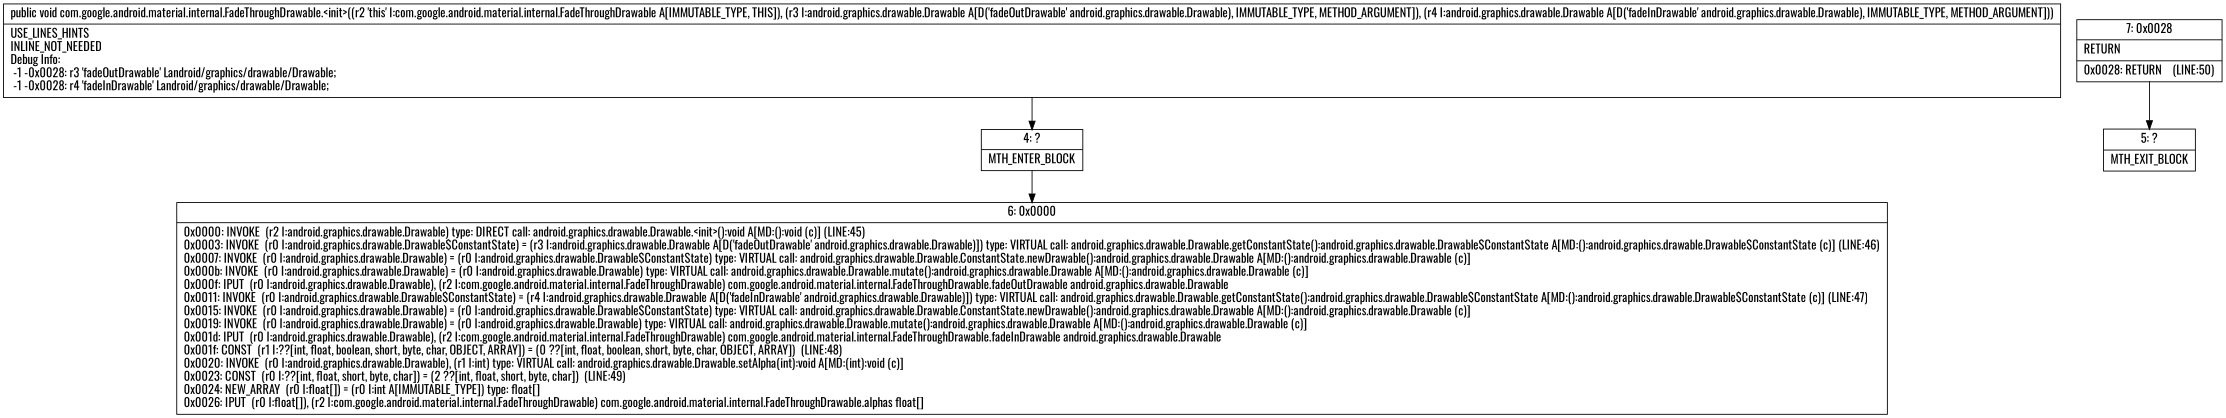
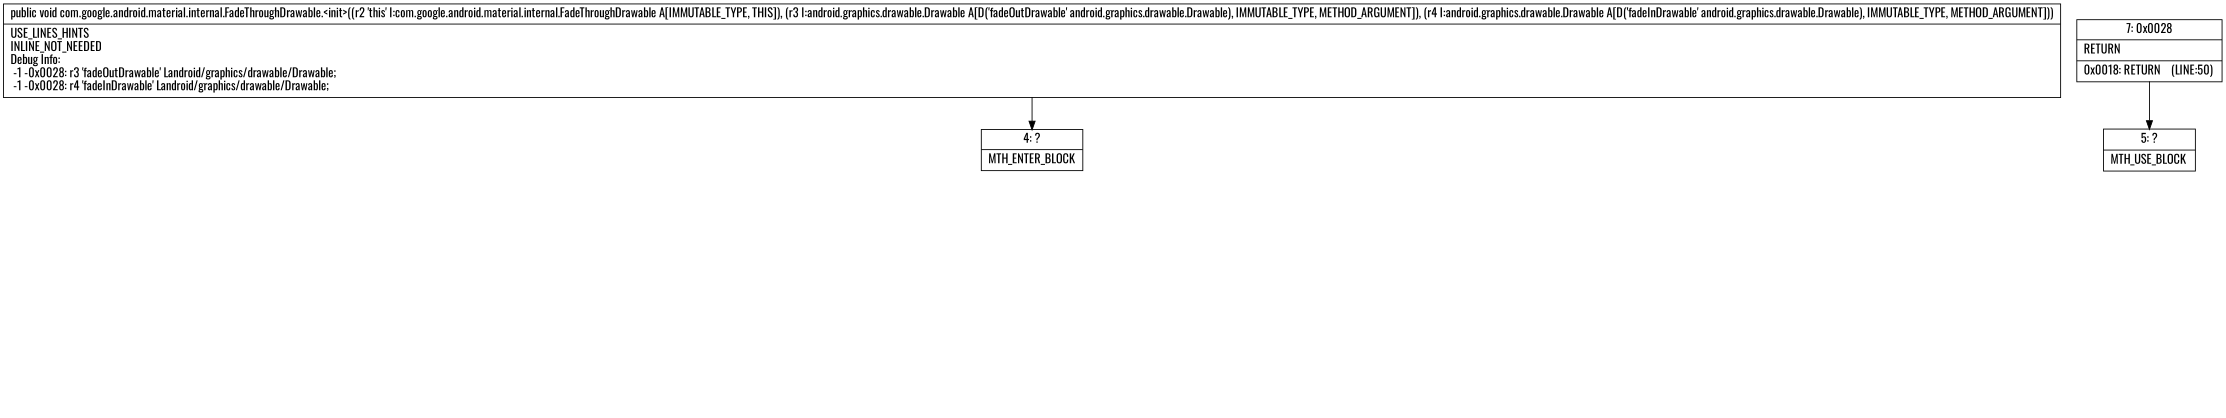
(2149, 71) -> (2149, 71)
(2149, 160) -> (2149, 160)
(1032, 308) -> none
